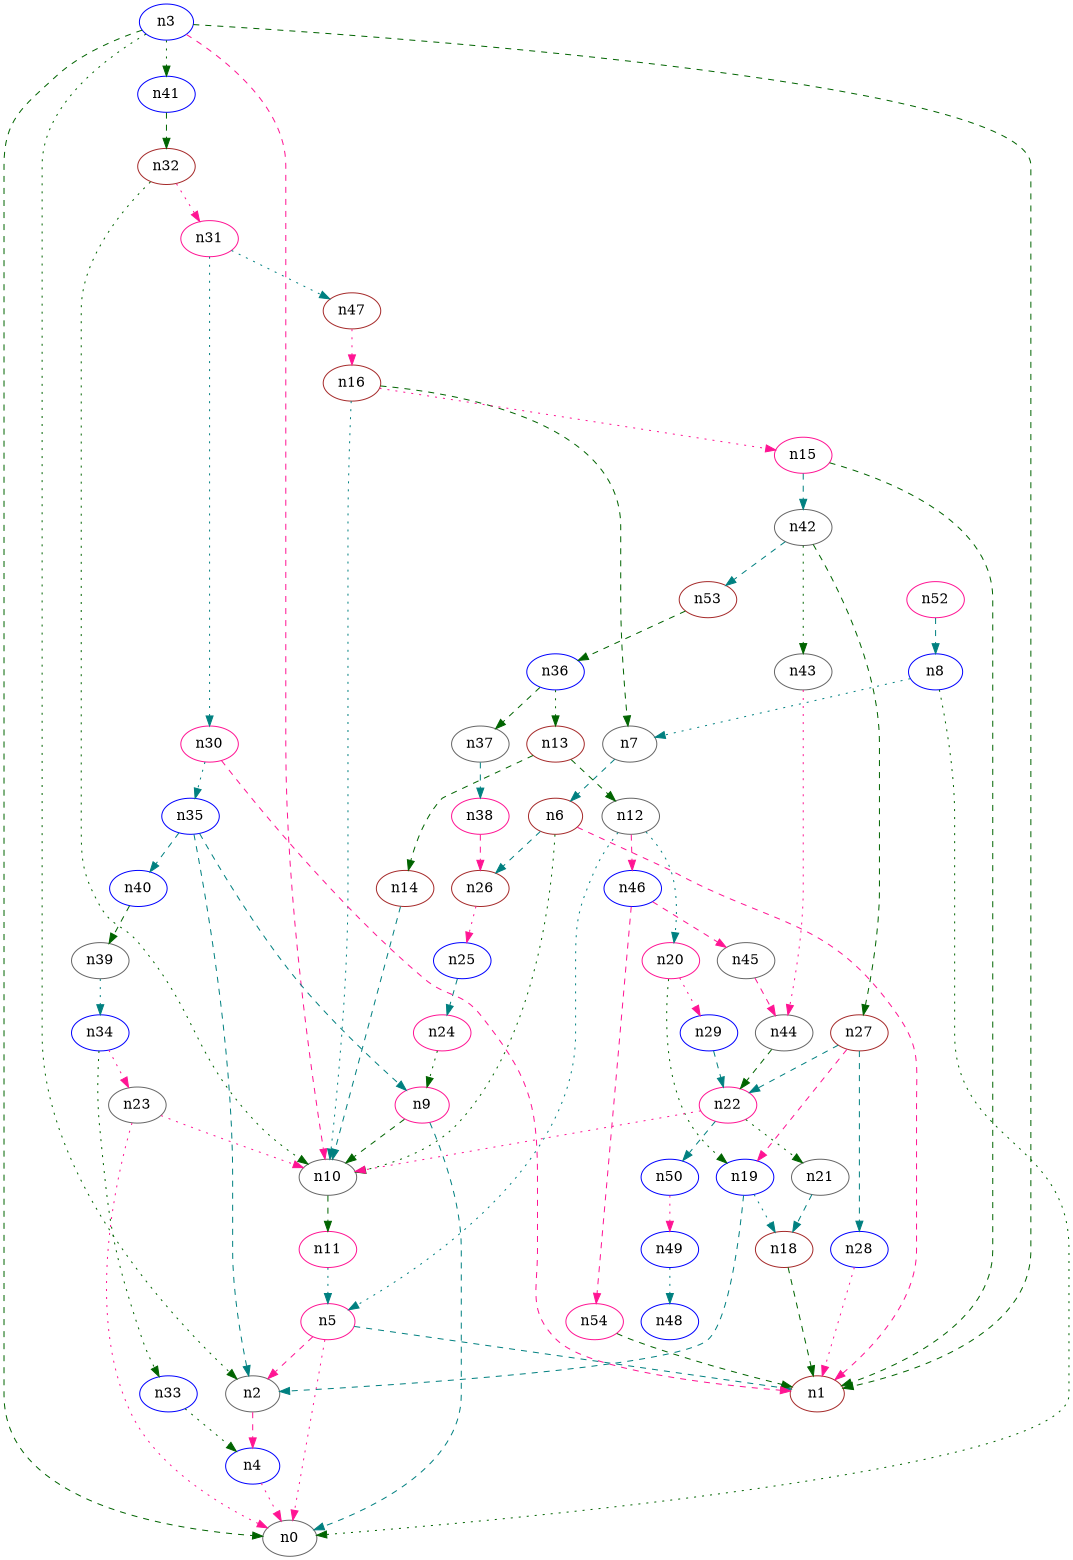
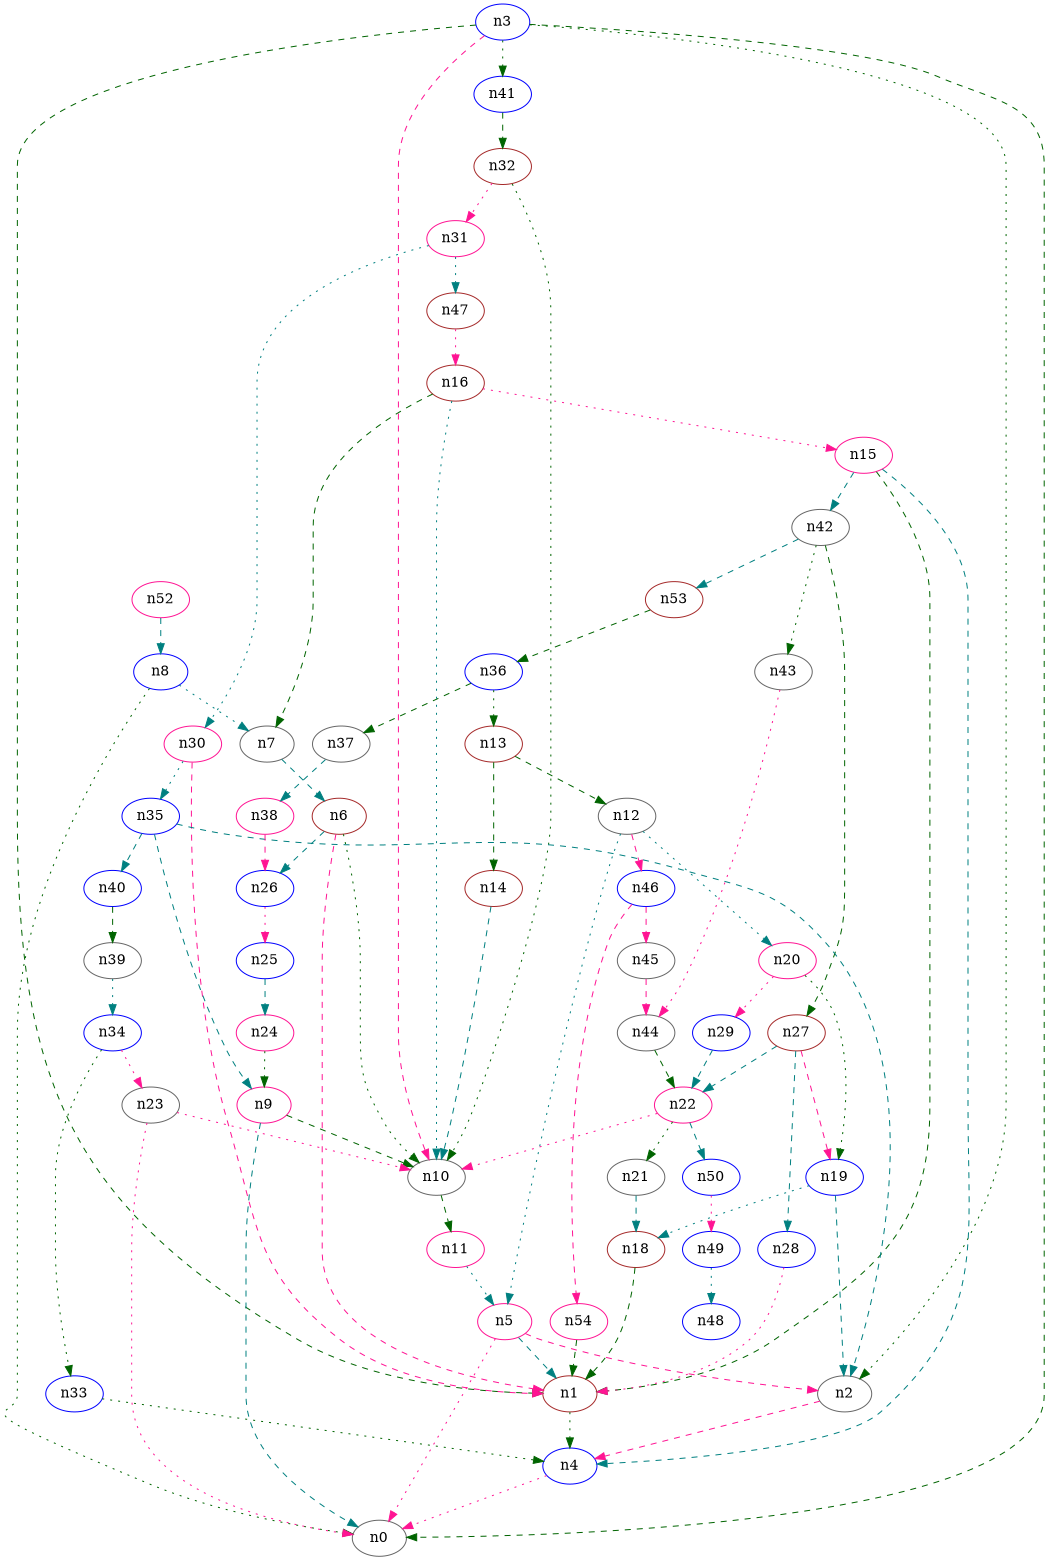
(480, 888) -> (265, 888)
none -> (968, 1079)
none -> (570, 1425)
